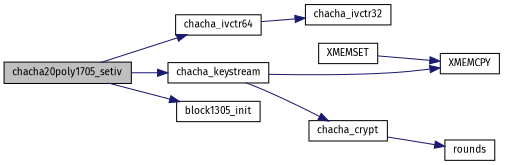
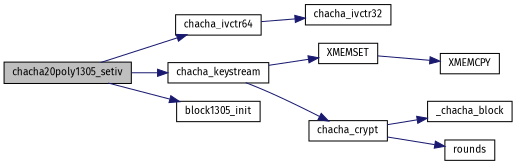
(68, 73) -> (68, 73)
(349, 74) -> (289, 62)
none -> (470, 111)
